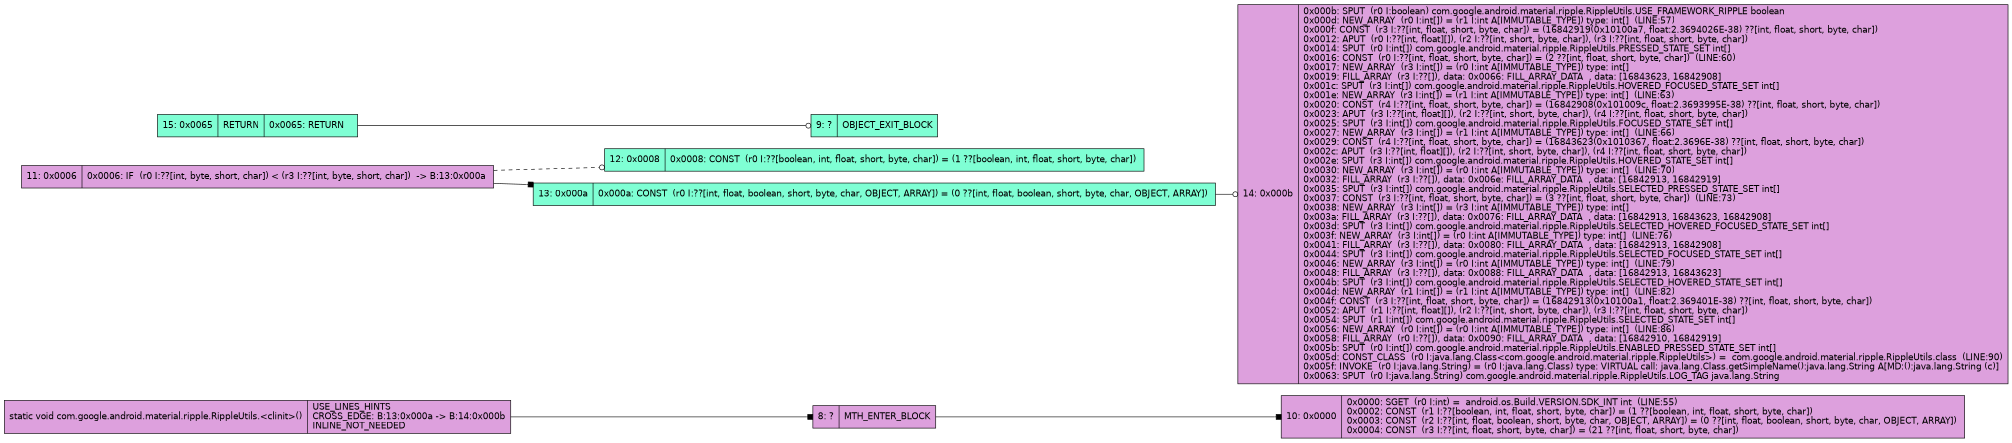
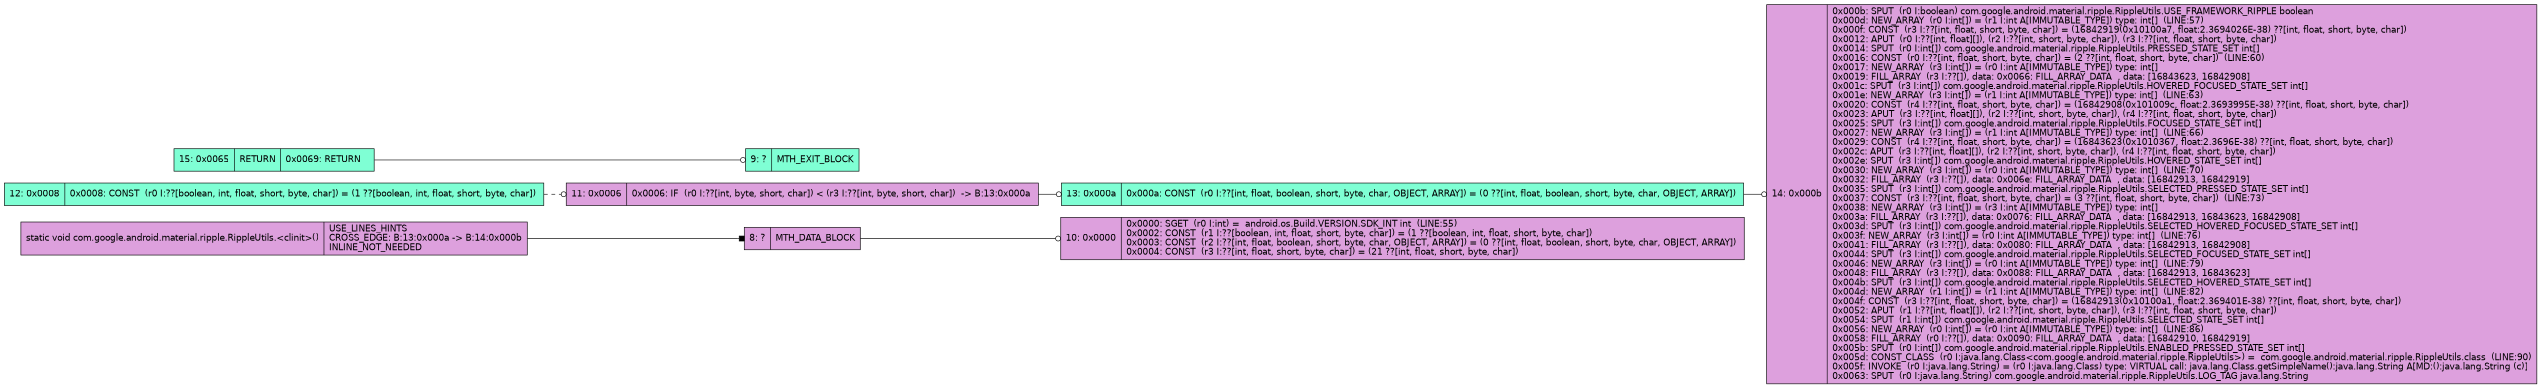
(311, 125) -> (327, 160)
(887, 125) -> (815, 160)
(546, 169) -> (553, 194)
(510, 184) -> (1047, 194)
(887, 417) -> (815, 238)
(1105, 417) -> (958, 239)
